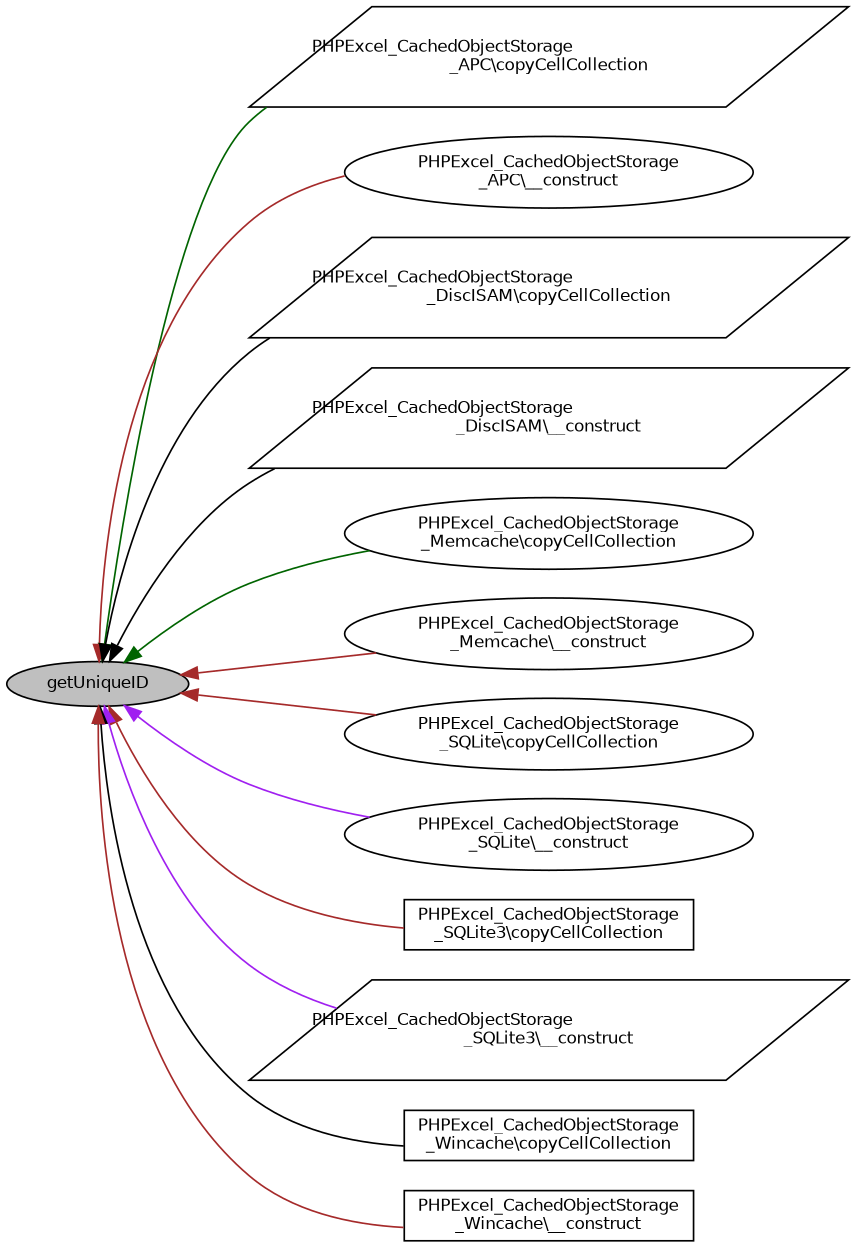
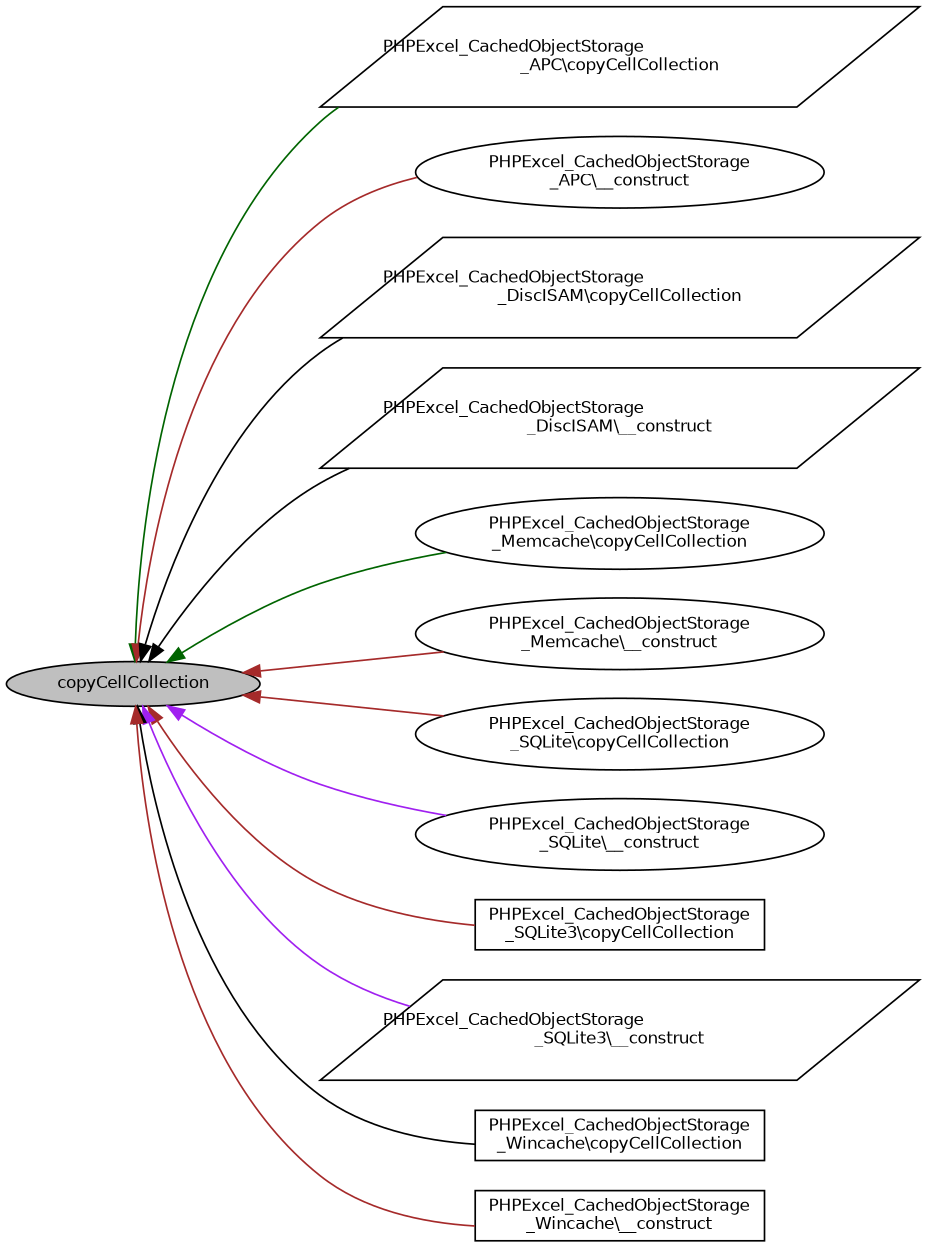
(98, 684) -> (133, 684)
